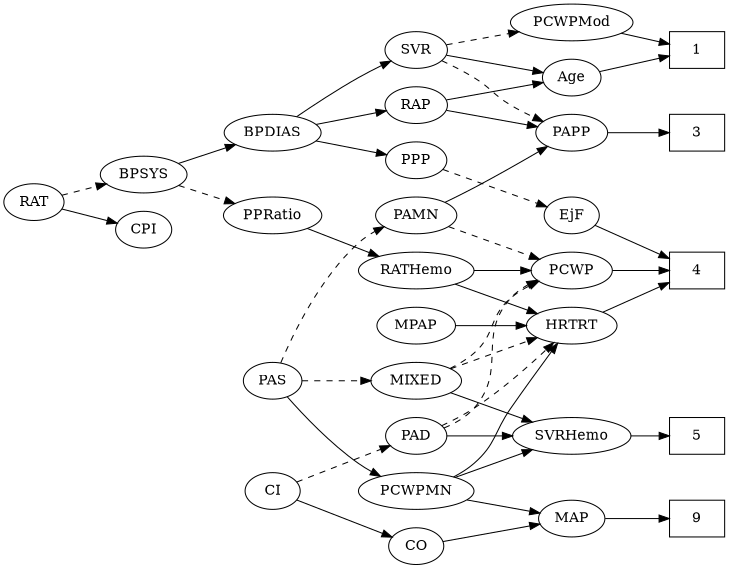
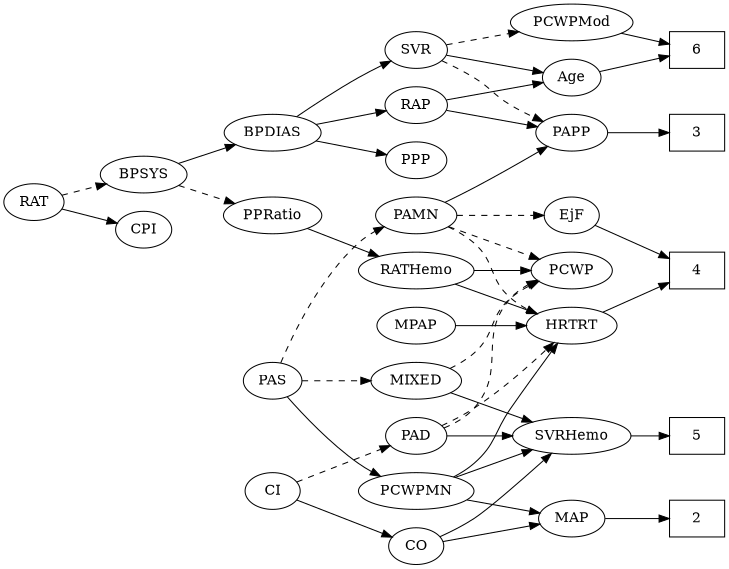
(697, 50) -> (697, 50)
(490, 186) -> (495, 215)
(636, 271) -> none
(485, 356) -> (489, 263)
none -> (500, 499)
(697, 519) -> (697, 519)
